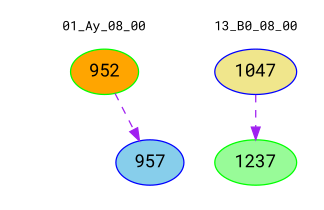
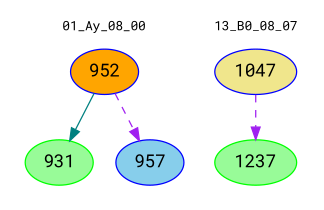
(256, 27) -> (256, 27)
(105, 72) -> (105, 72)
none -> (59, 163)
